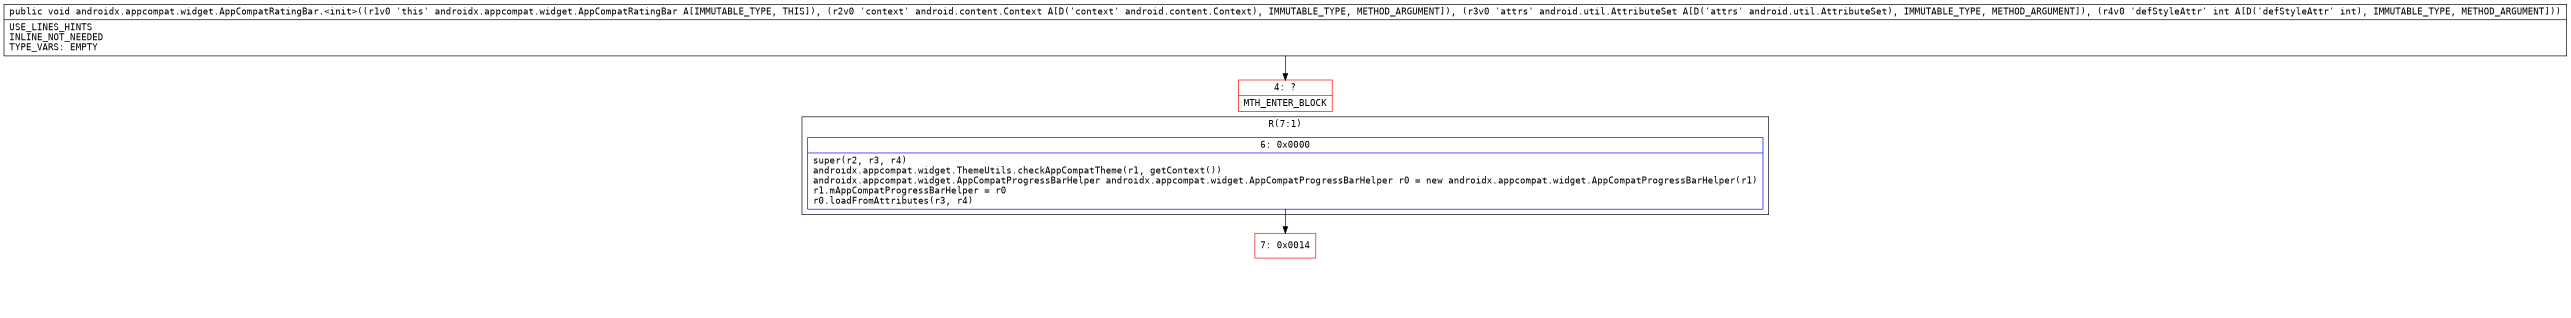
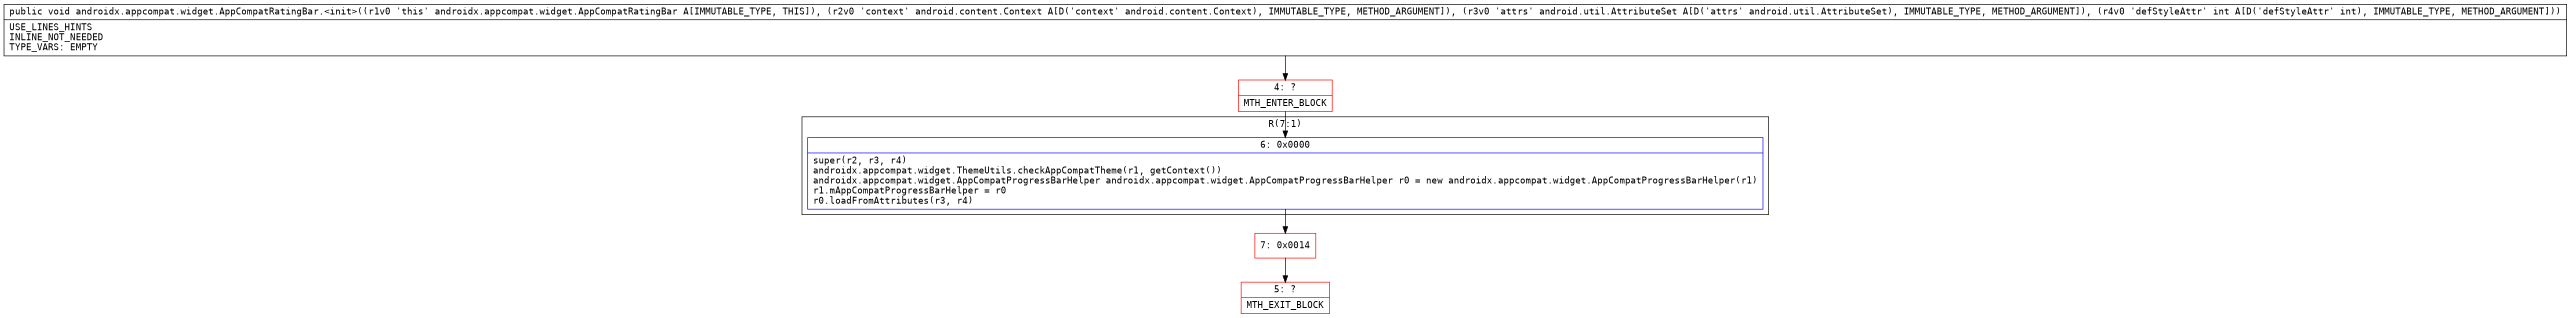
none -> (1285, 121)
none -> (1285, 298)
